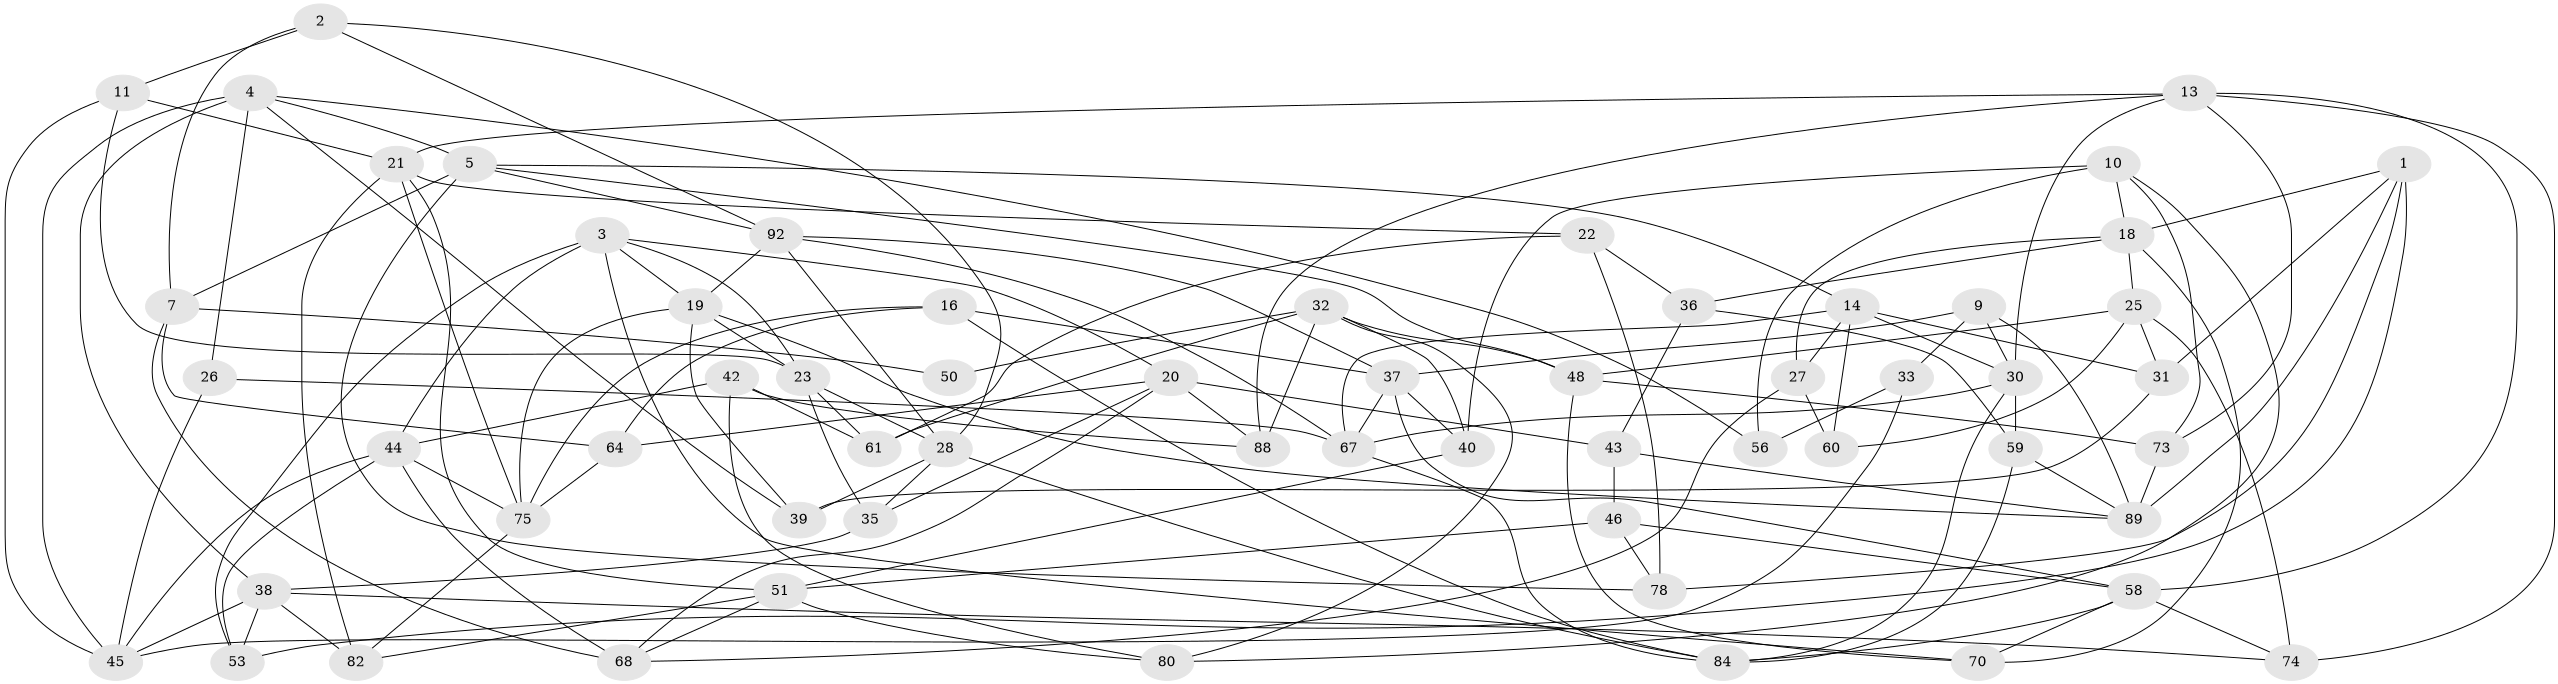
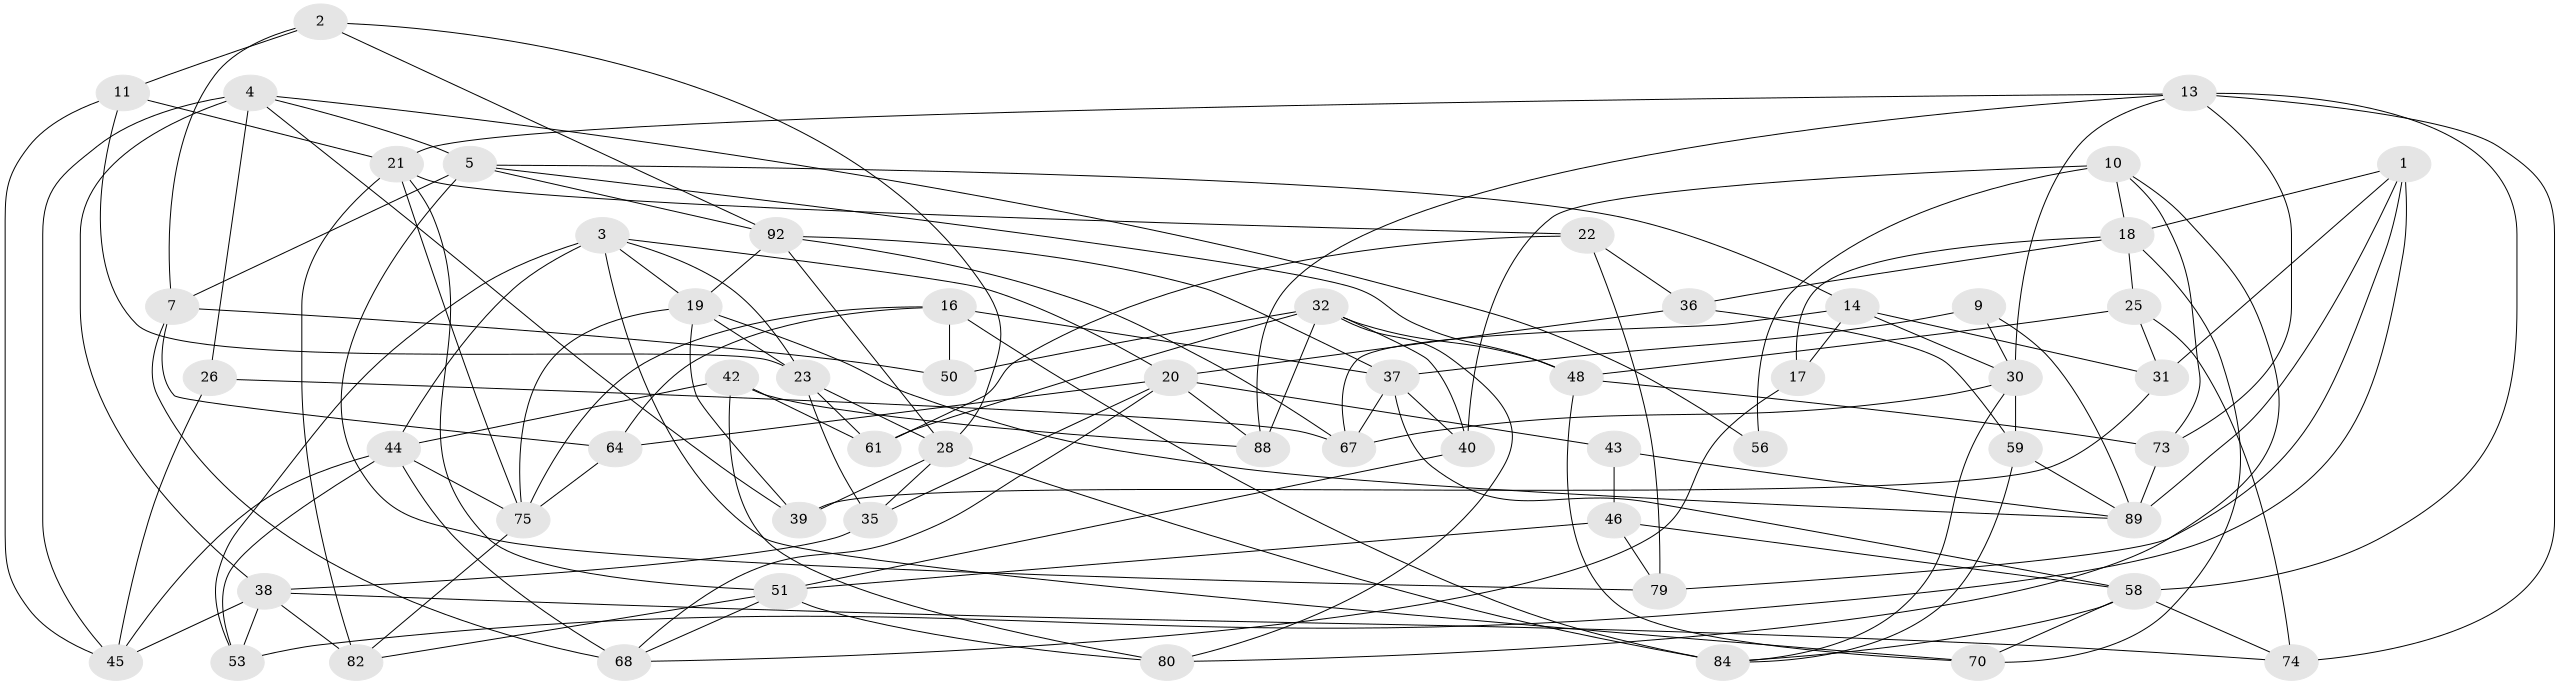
none -> (950, 342)
(1662, 359) -> (1360, 351)
(1798, 378) -> (1798, 378)
(1907, 378) -> none
(1832, 449) -> none
(1522, 573) -> none
(1660, 591) -> (1660, 591)
